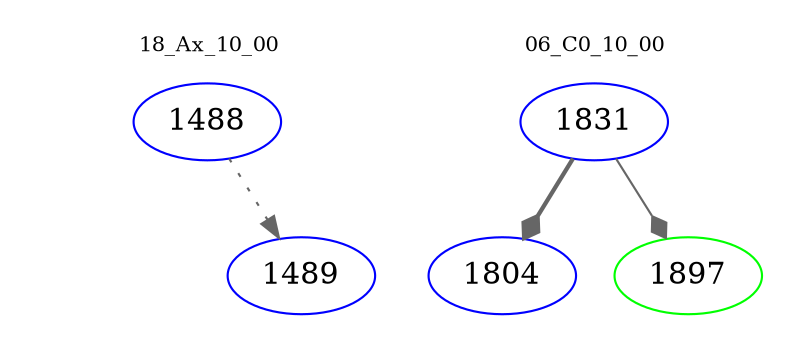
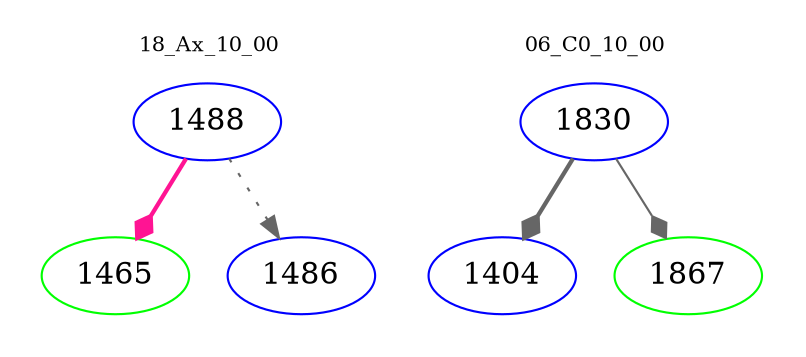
(594, 122) -> (594, 122)
none -> (115, 276)
(301, 276) -> (301, 276)
(502, 276) -> (502, 276)
(688, 276) -> (688, 276)
